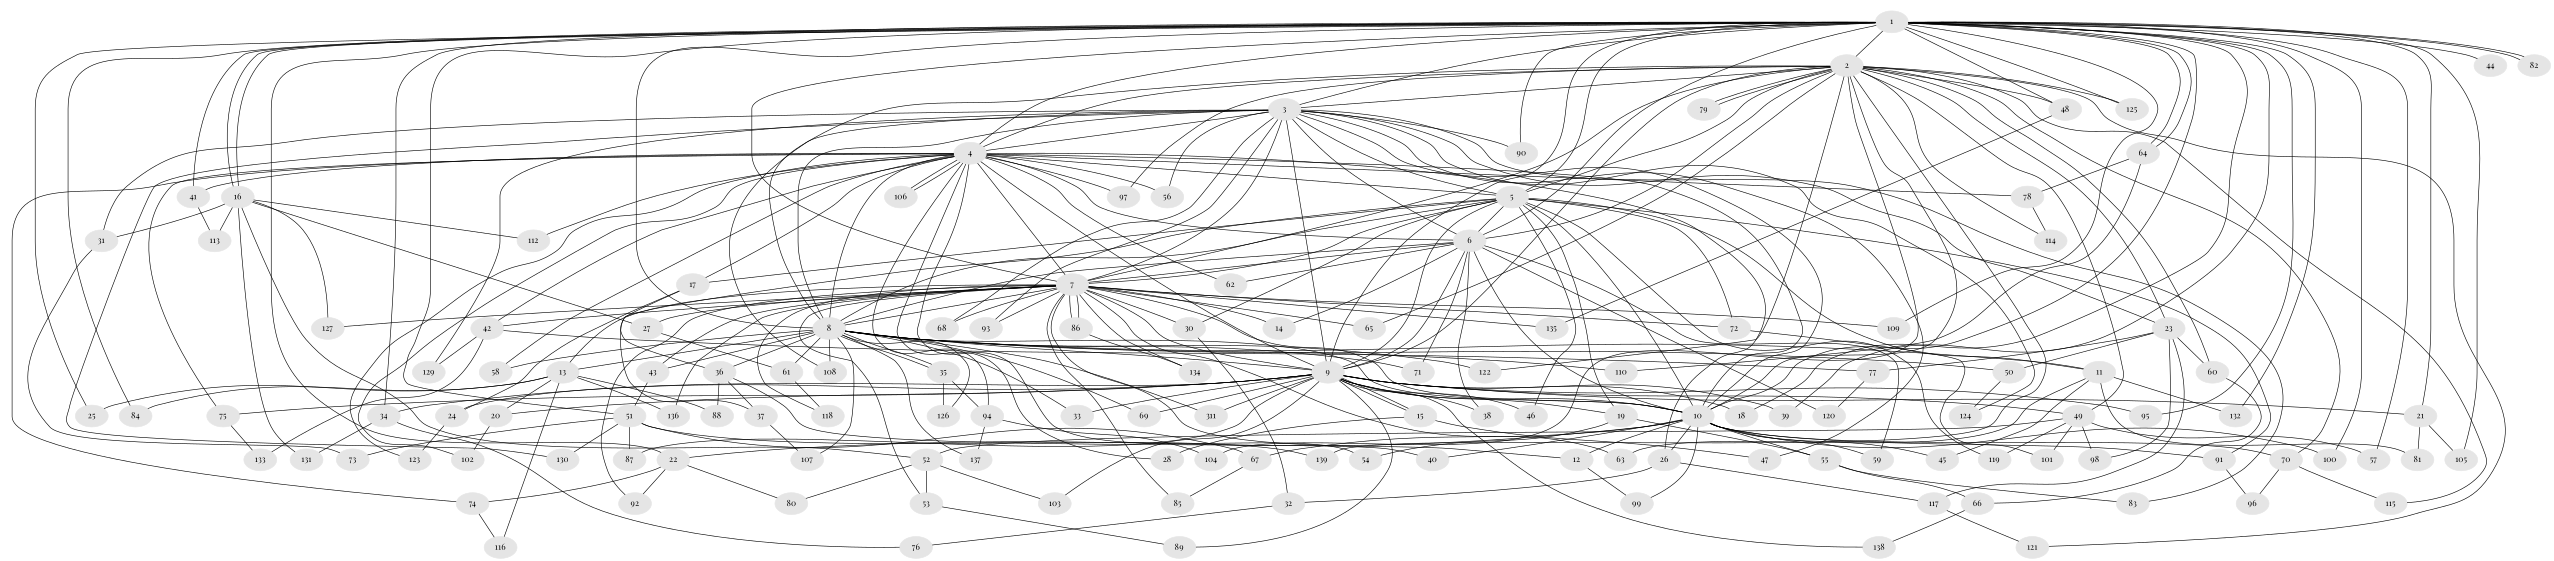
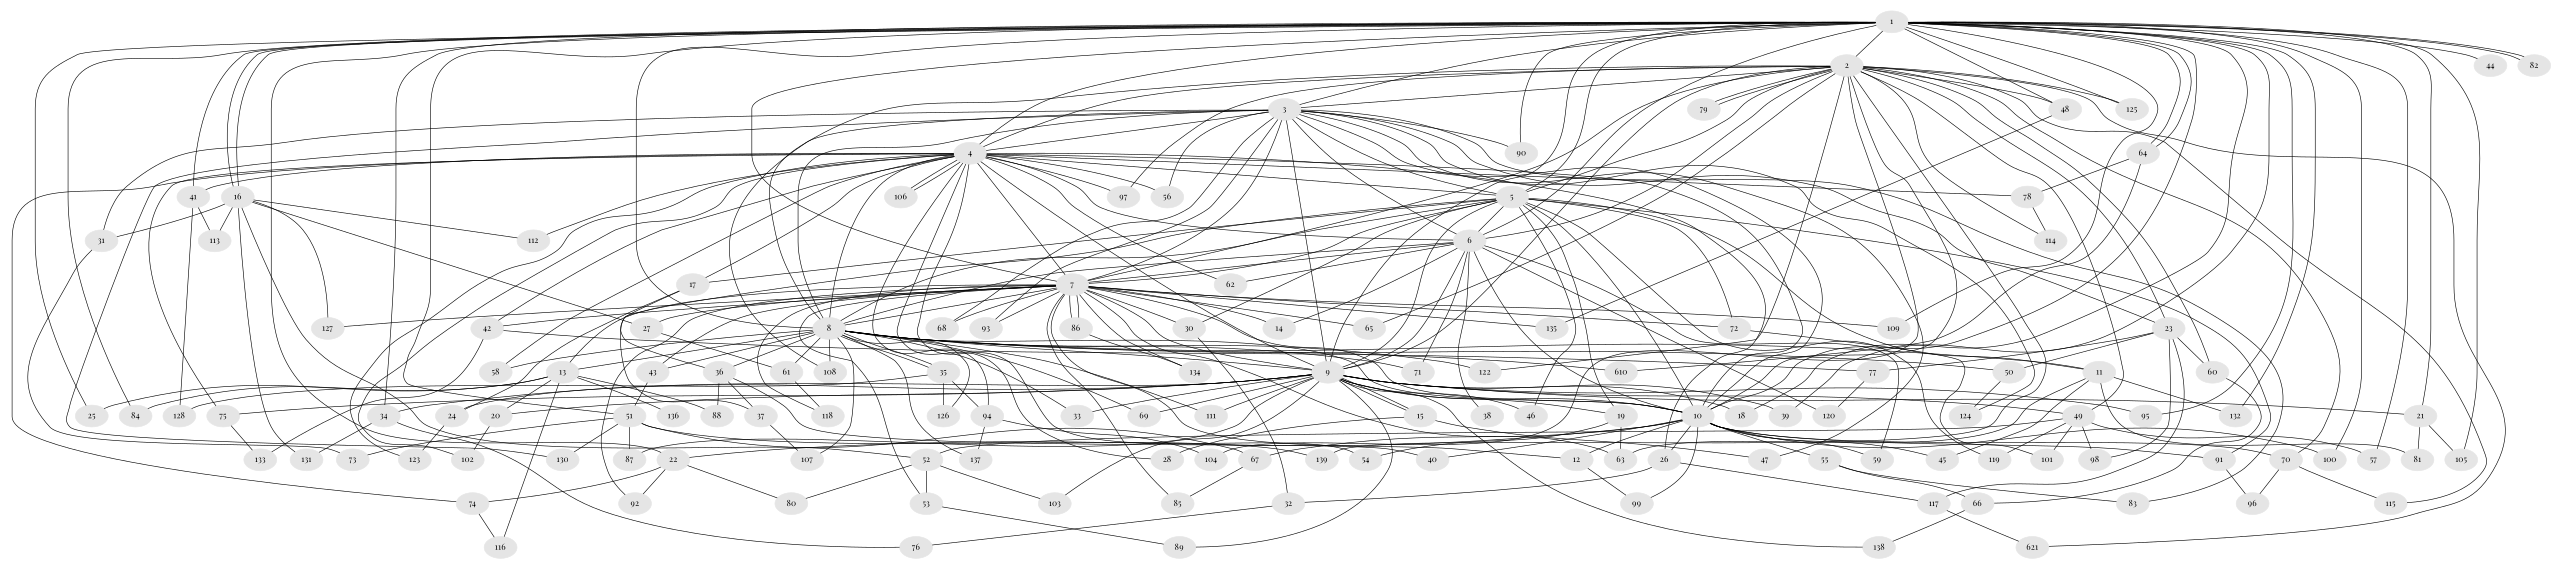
(783, 312) -> none
(429, 372) -> none
(1621, 372) -> (1621, 372)
(1408, 394) -> none
none -> (179, 416)
(1211, 416) -> (1211, 416)
(1724, 436) -> (1621, 436)
(2032, 547) -> (2032, 547)
